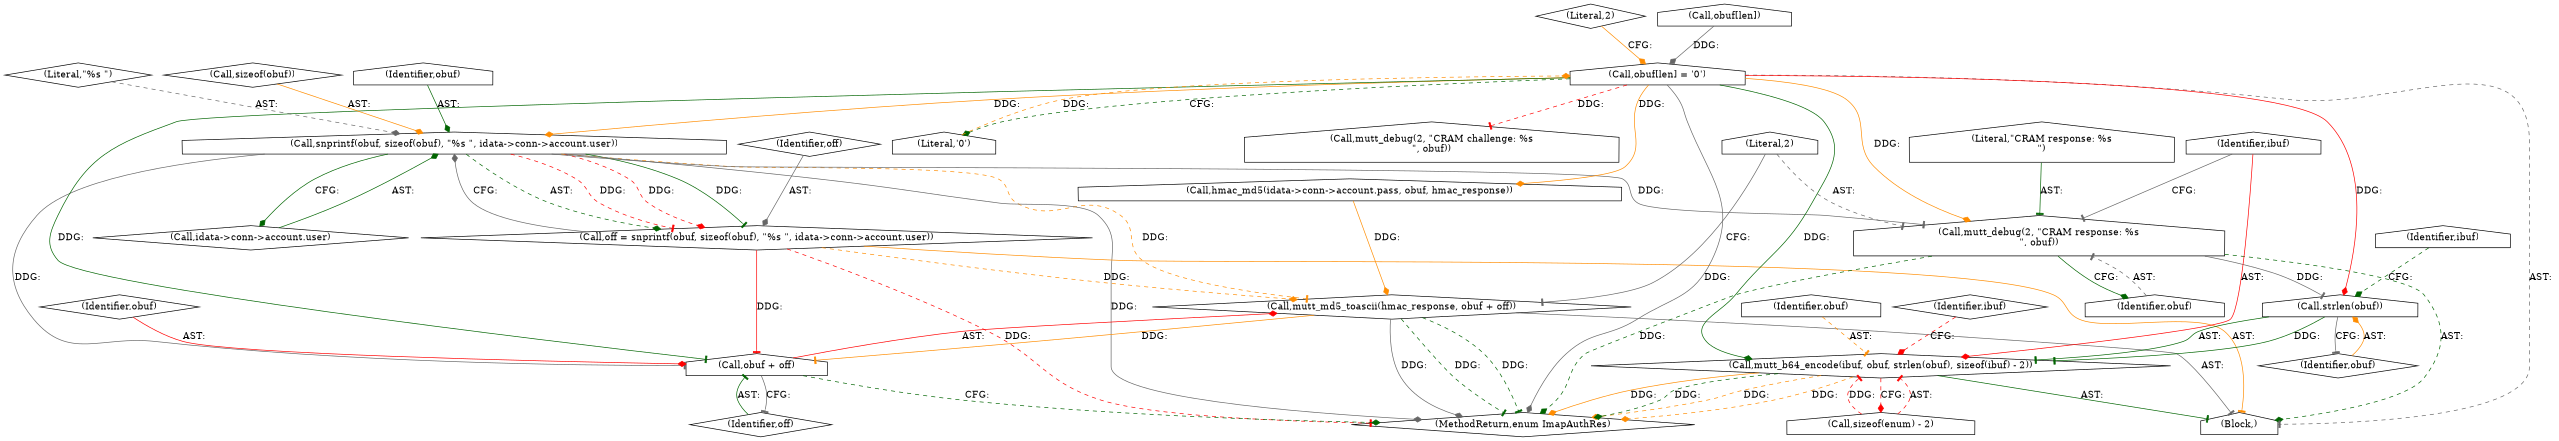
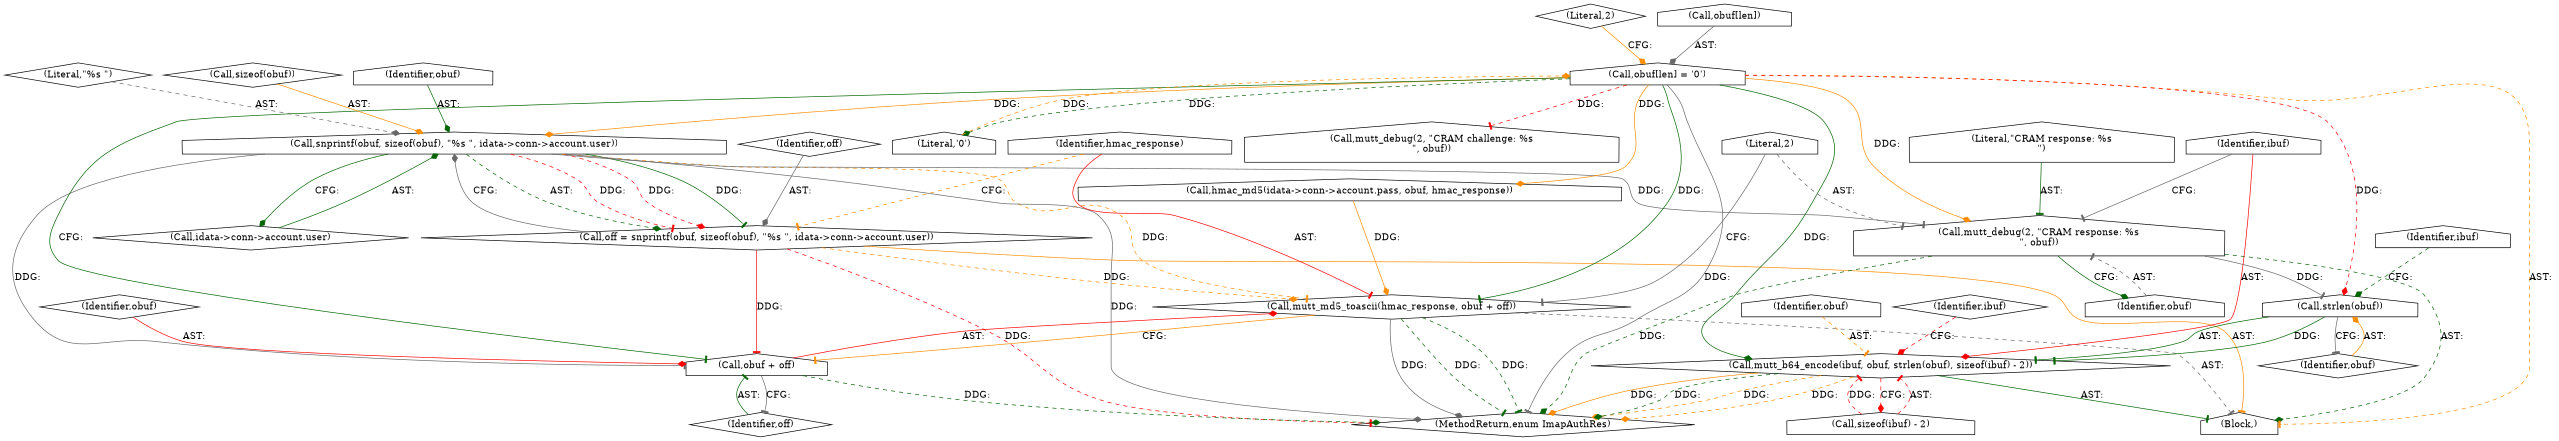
(1708, 46) -> (1708, 46)
(2399, 92) -> (2399, 92)
(2276, 104) -> (2276, 104)
(1203, 105) -> (1203, 105)
none -> (1120, 144)
none -> (1636, 236)
(72, 238) -> (72, 238)
(1697, 283) -> (1697, 283)
(1886, 332) -> (1886, 332)
(1156, 336) -> (1156, 336)
(979, 395) -> (979, 395)
(1881, 425) -> (1881, 425)
